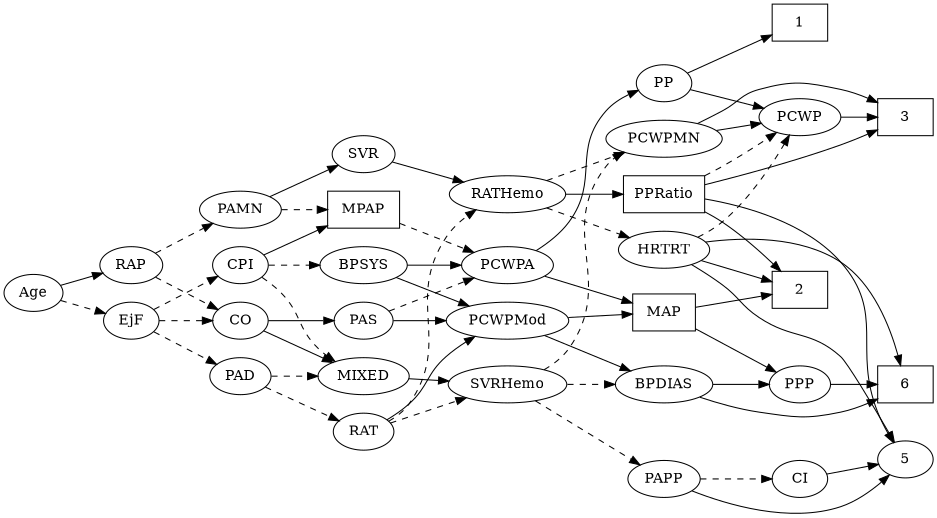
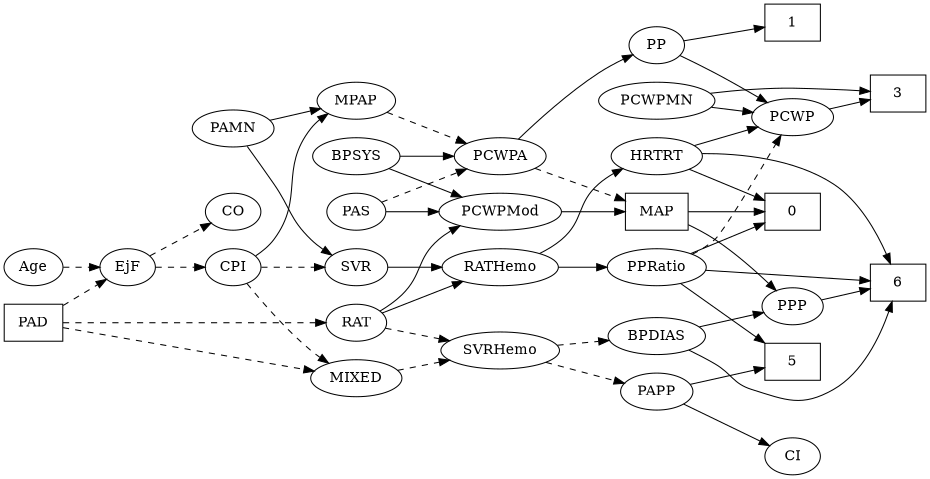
(787, 162) -> (783, 275)
(579, 169) -> none
(664, 194) -> (657, 267)
(747, 197) -> (721, 138)
(299, 210) -> (290, 116)
(364, 210) -> (356, 101)
(592, 224) -> (578, 218)
(131, 265) -> none
(289, 265) -> (288, 267)
(587, 267) -> none
(582, 288) -> (575, 183)
(800, 290) -> (793, 212)
(428, 313) -> (417, 299)
(292, 321) -> none
(803, 336) -> none
(294, 345) -> none
(181, 346) -> (80, 295)
(583, 351) -> none
(240, 376) -> (34, 323)
(424, 380) -> (418, 366)
(905, 459) -> (793, 362)
(847, 470) -> none
(731, 479) -> (722, 423)
